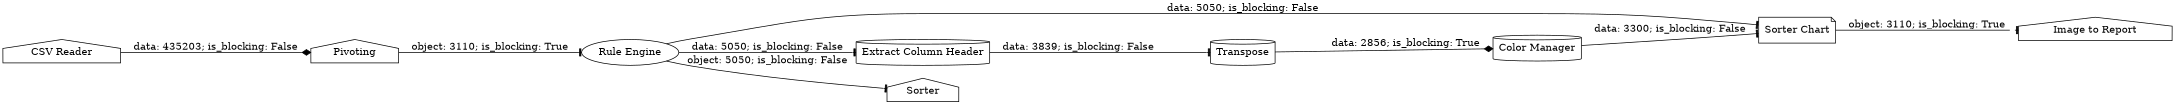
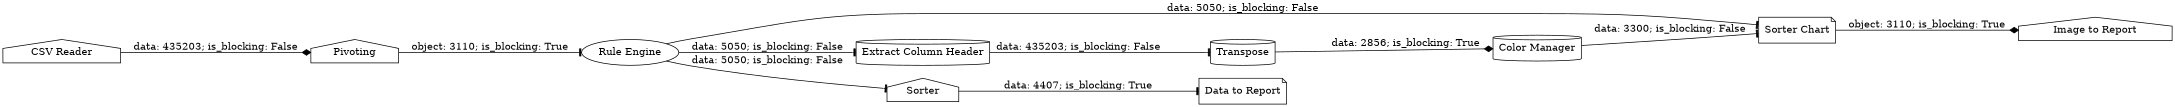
(1923, 30) -> (1923, 30)
(1078, 47) -> (1078, 47)
(767, 61) -> (767, 61)
none -> (1243, 91)
